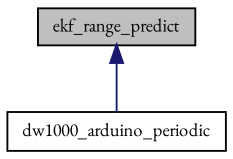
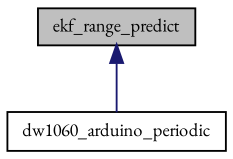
(117, 131) -> (117, 131)
